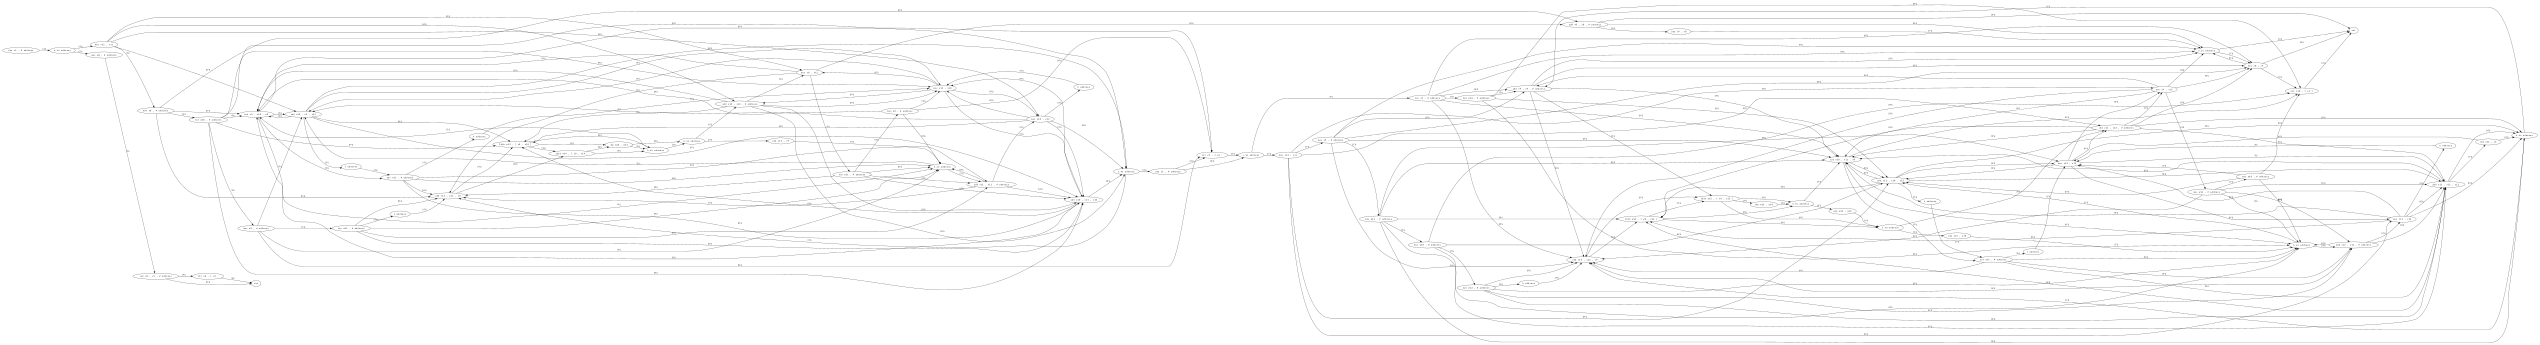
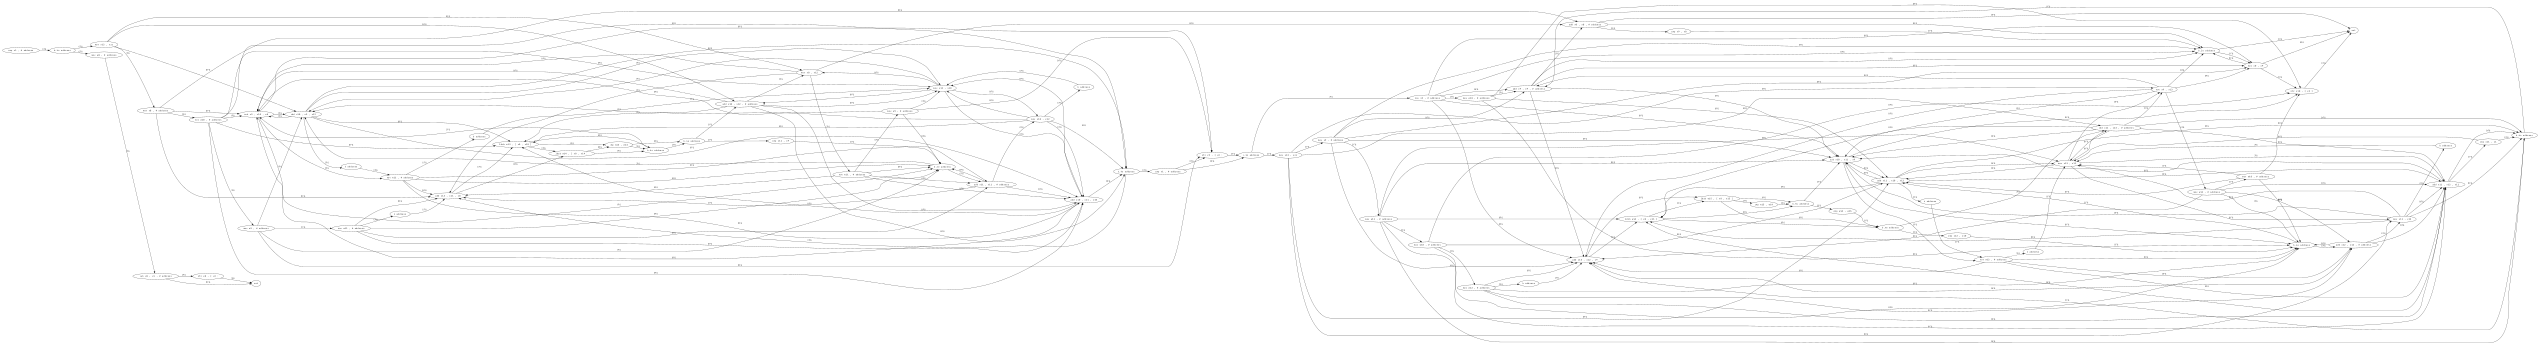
(582, 35) -> none
(2193, 101) -> (2089, 143)
(1622, 143) -> (1556, 57)
